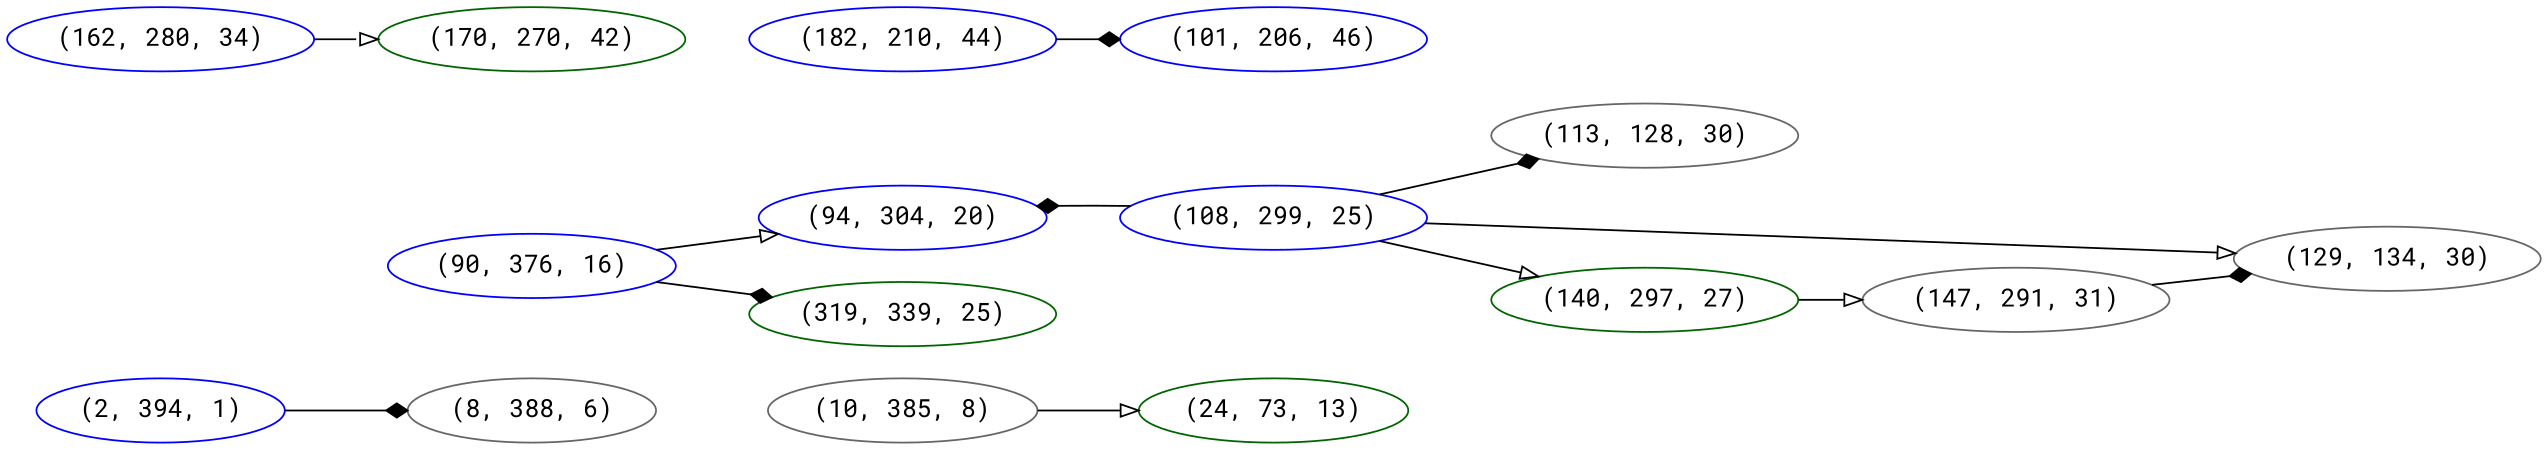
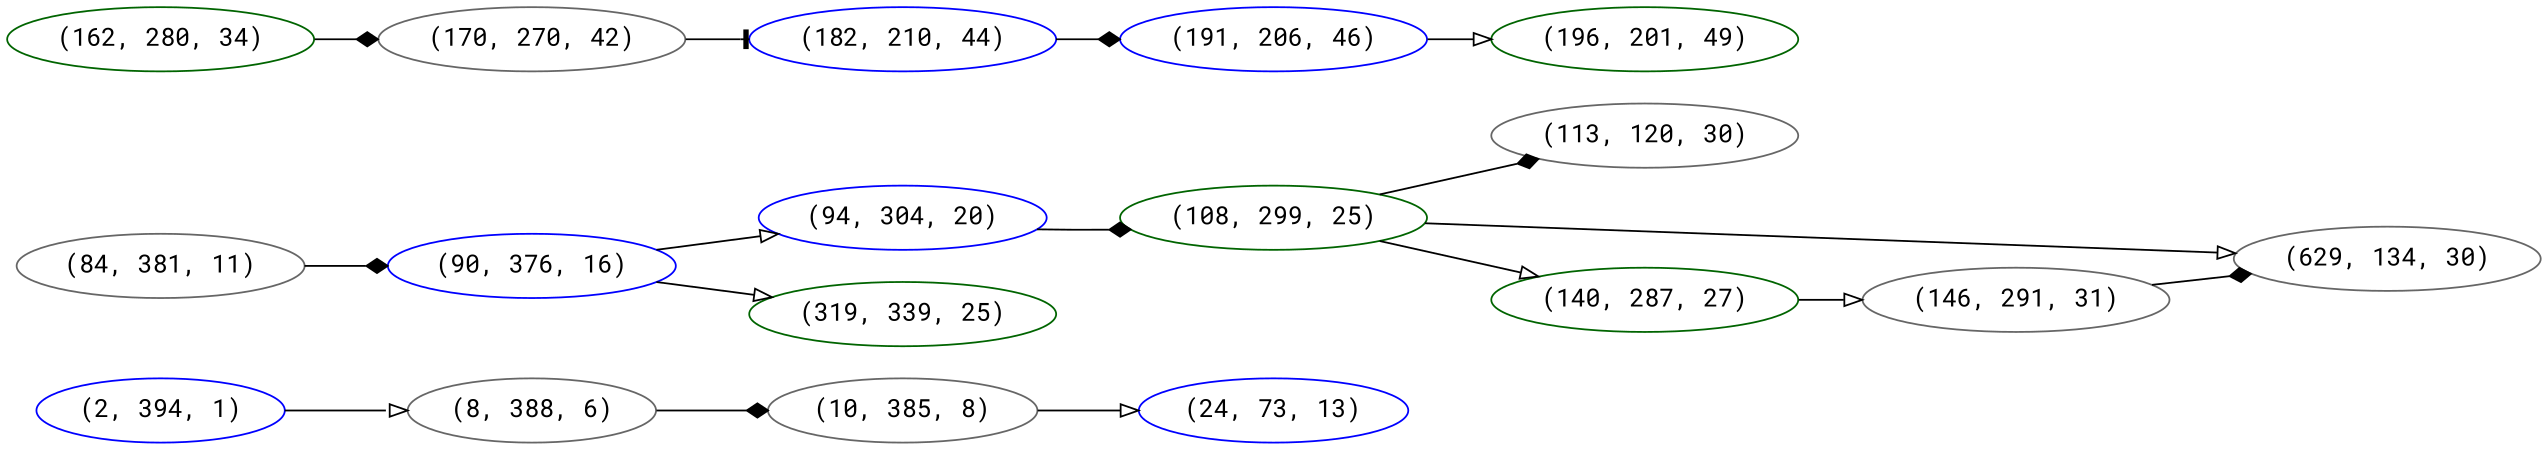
(161, 39) -> (161, 39)
(335, 39) -> (335, 39)
(532, 39) -> (532, 39)
none -> (713, 39)
(1274, 39) -> (1274, 39)
none -> (1645, 39)
(1645, 136) -> (1645, 136)
(1095, 206) -> (1073, 230)
(1274, 218) -> (1274, 218)
(2387, 259) -> (2387, 259)
none -> (161, 266)
(705, 288) -> (705, 288)
(1645, 300) -> (1645, 300)
(2016, 300) -> (2016, 300)
(335, 410) -> (335, 410)
none -> (701, 410)
(1274, 410) -> (1274, 410)
